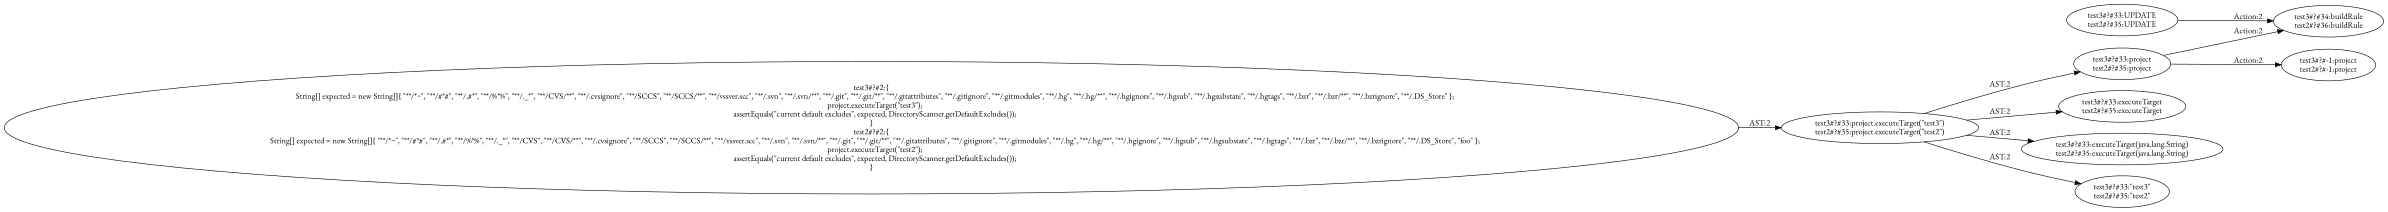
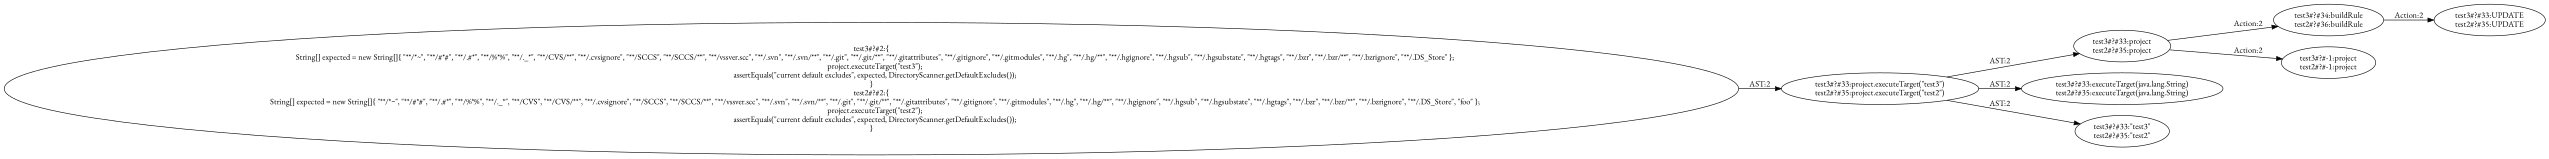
(2223, 21) -> (2406, 20)
(2122, 106) -> none
